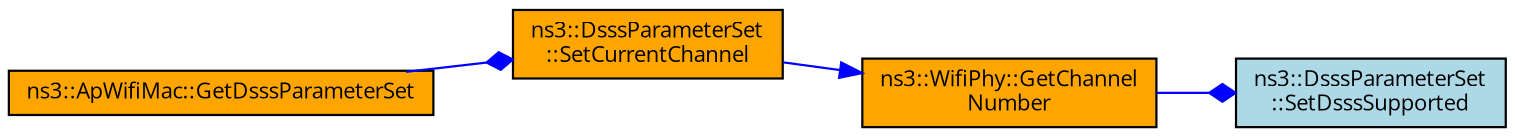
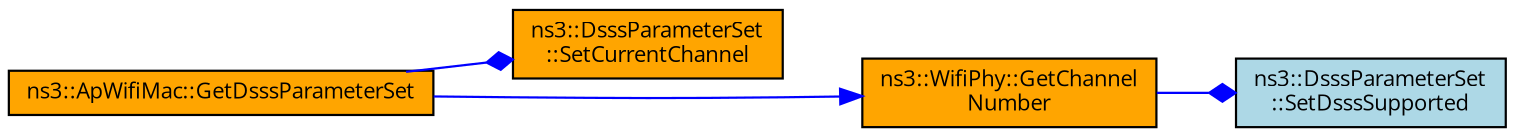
(811, 66) -> (637, 98)
